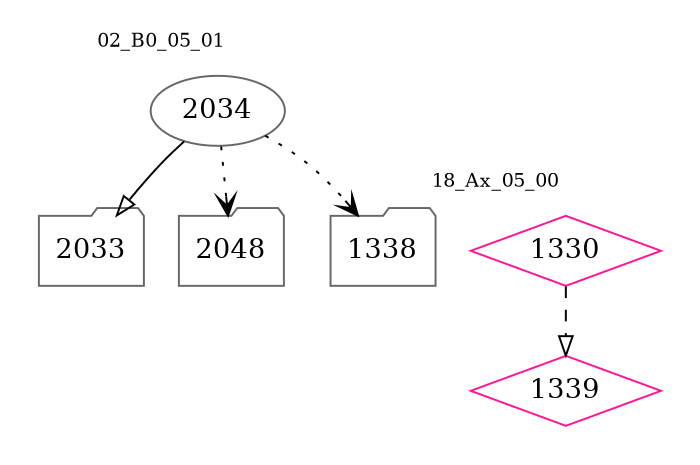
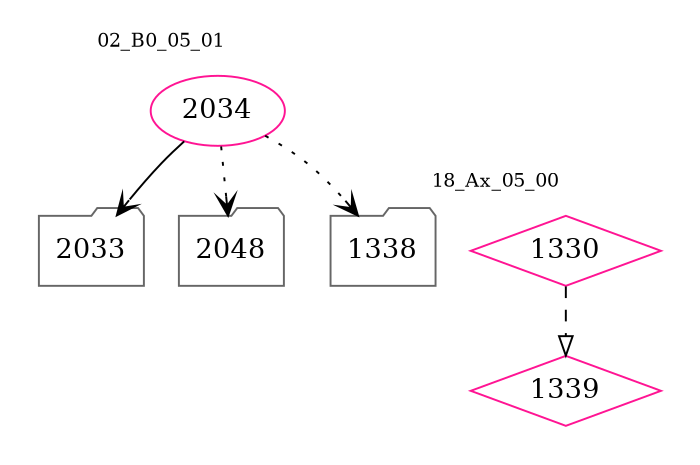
(218, 111) -> (218, 111)
(156, 169) -> (156, 169)
